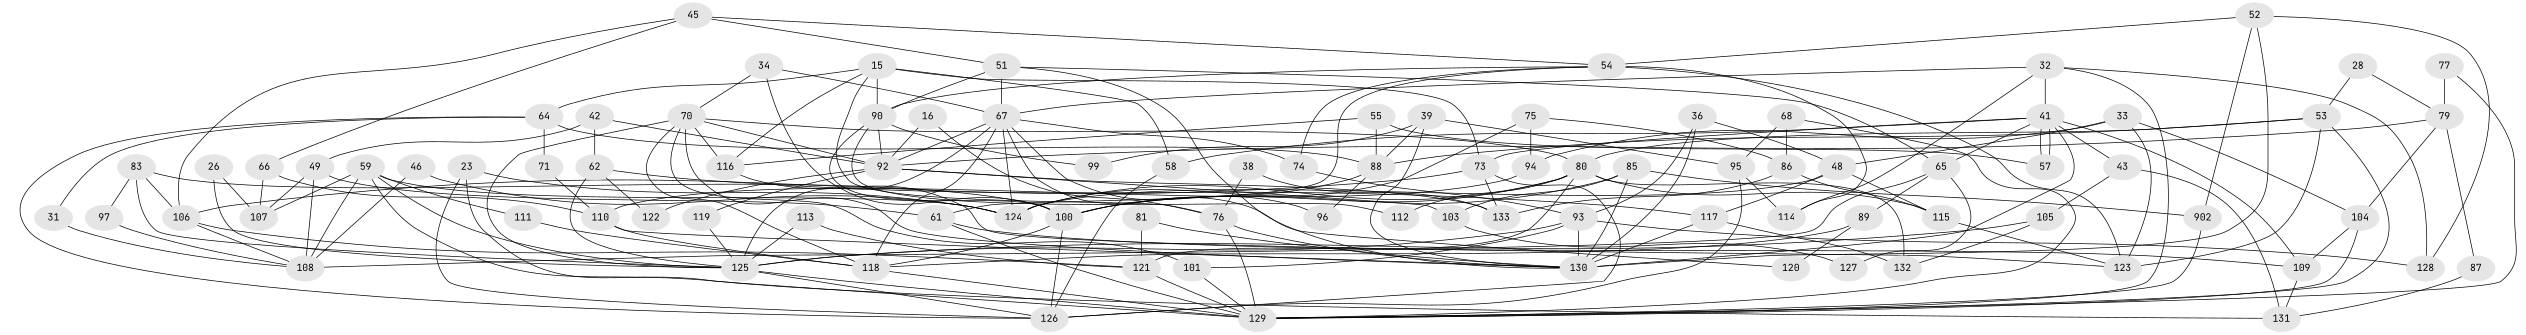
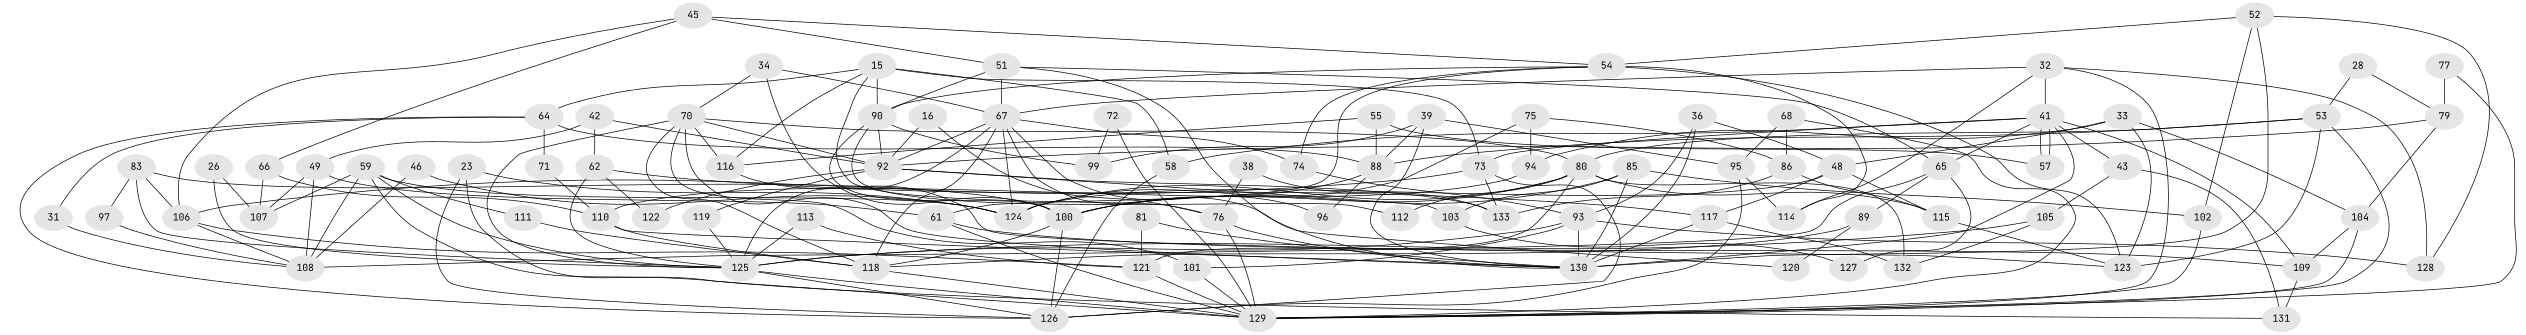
none -> (1113, 117)
(2203, 218) -> (2203, 218)
(2476, 268) -> none
